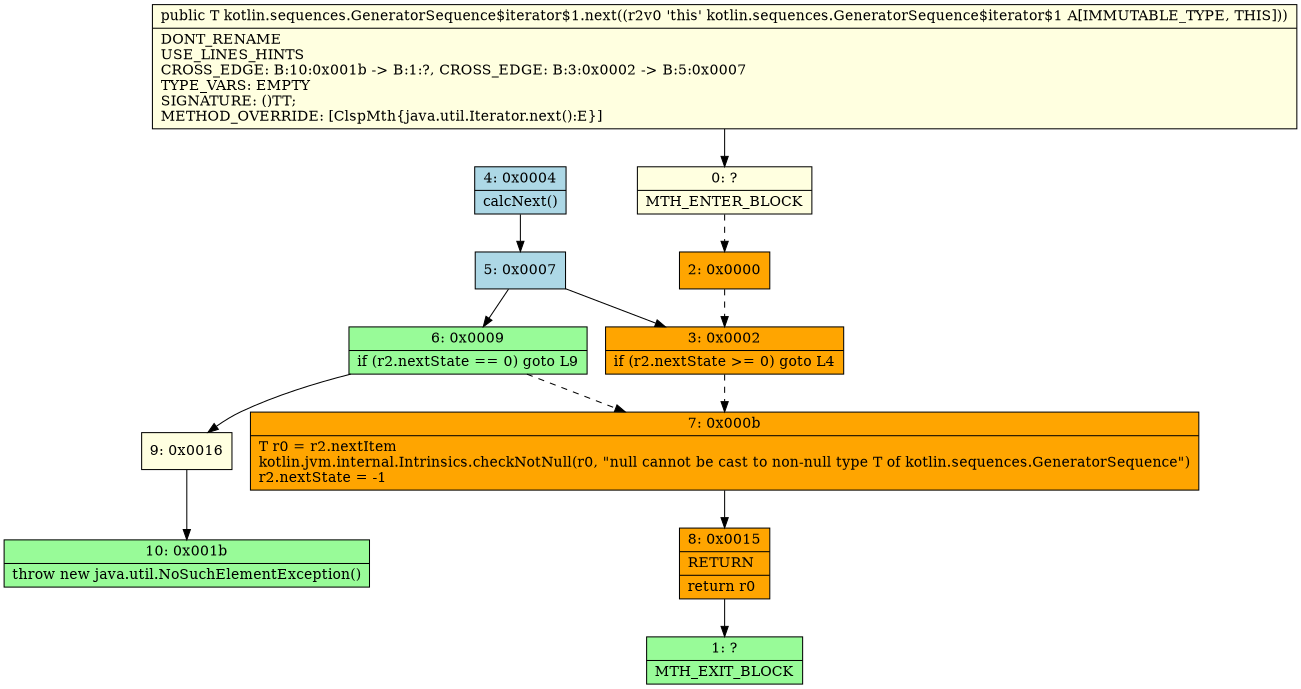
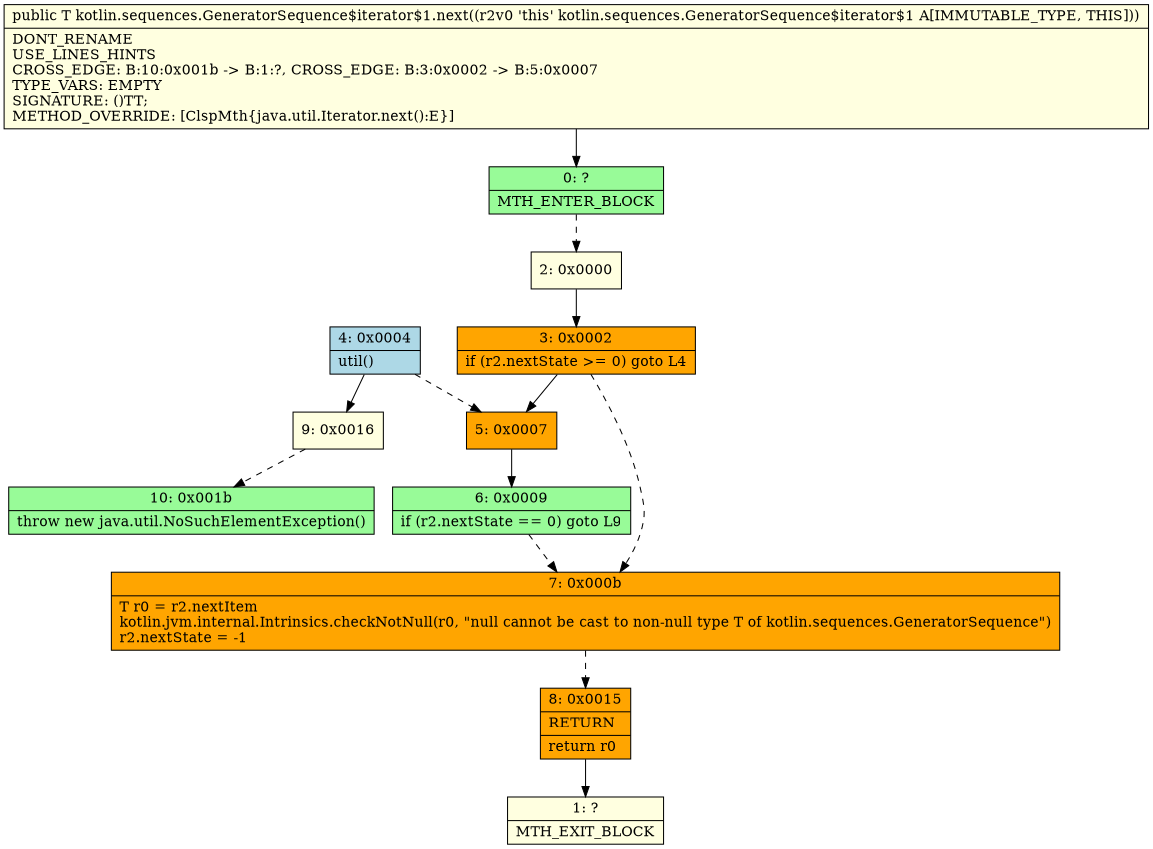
(725, 190) -> (576, 190)
(520, 202) -> (356, 362)
(520, 228) -> (444, 391)
(520, 270) -> (512, 431)
(725, 270) -> (576, 270)
(725, 303) -> (576, 303)
(611, 306) -> (545, 389)
(282, 395) -> (358, 388)
(187, 500) -> (274, 466)
(725, 504) -> (586, 664)
(725, 660) -> (586, 821)
